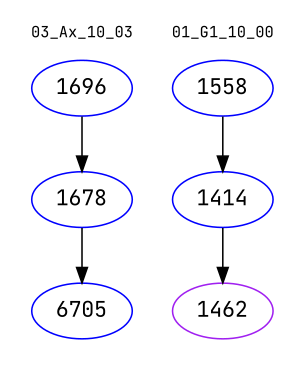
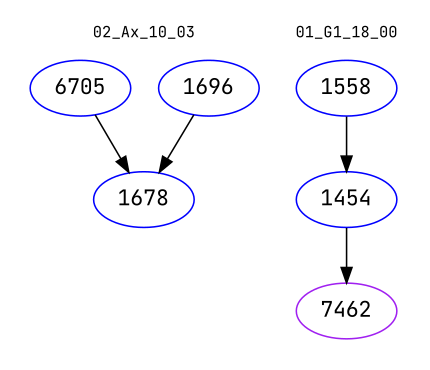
(83, 33) -> (145, 33)
(224, 33) -> (347, 33)
(223, 200) -> (347, 200)
(82, 248) -> (108, 137)
(223, 311) -> (347, 311)
